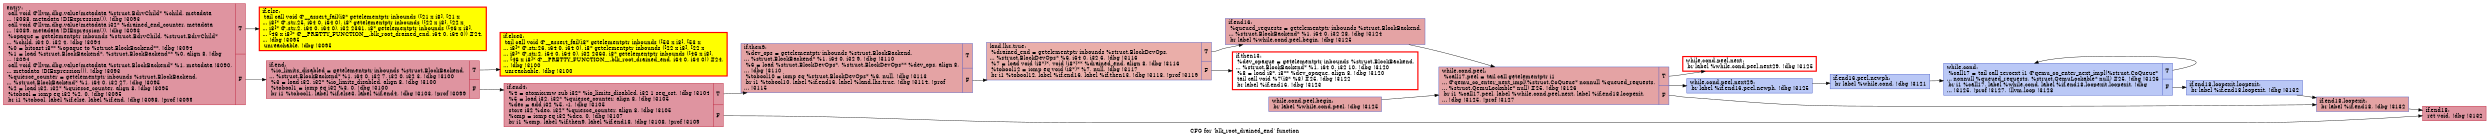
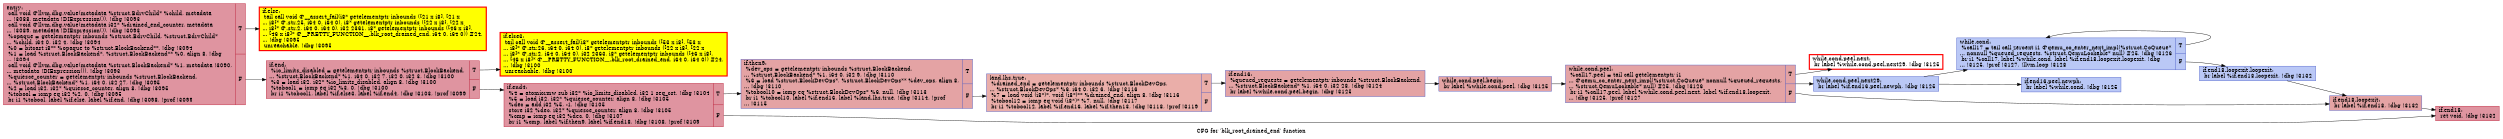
(1450, 54) -> (1430, 84)
(1325, 71) -> none
(1935, 81) -> (1944, 73)
(1880, 84) -> (2071, 87)
